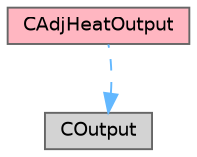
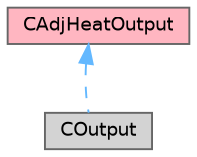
(111, 69) -> (86, 88)
